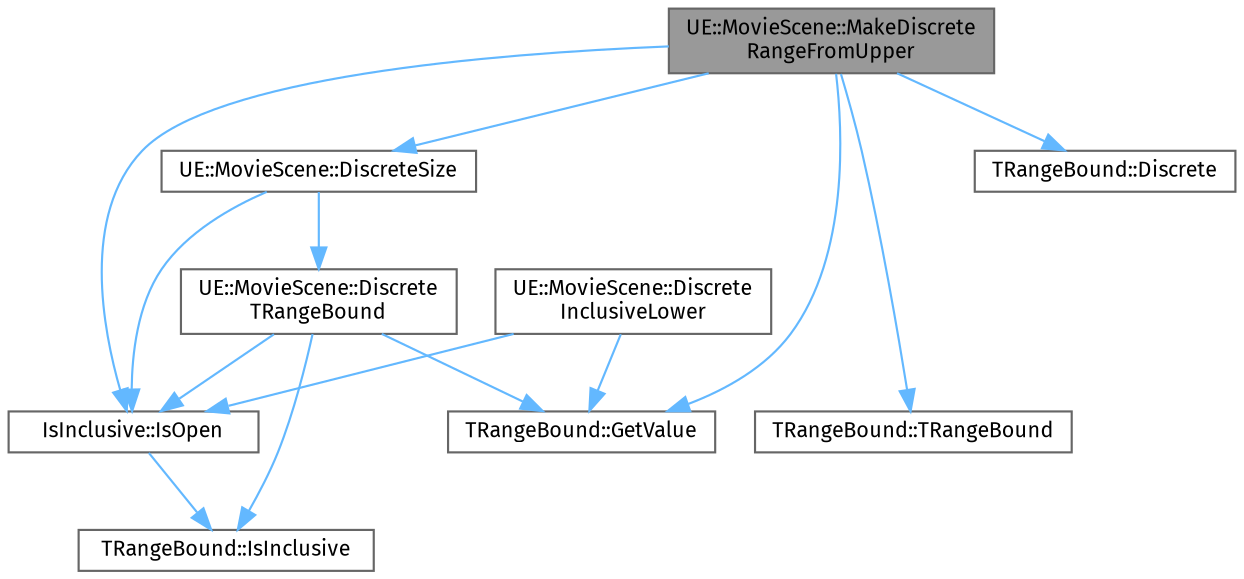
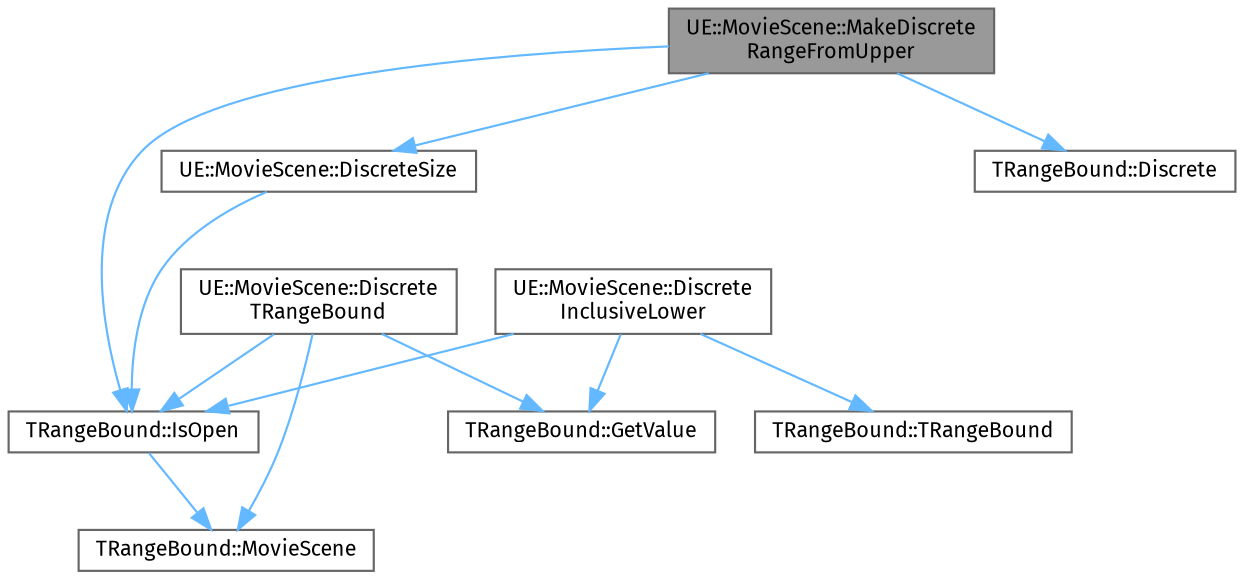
(319, 220) -> none
(879, 231) -> (776, 368)
(823, 270) -> none
(134, 432) -> (134, 432)
(226, 550) -> (226, 550)
